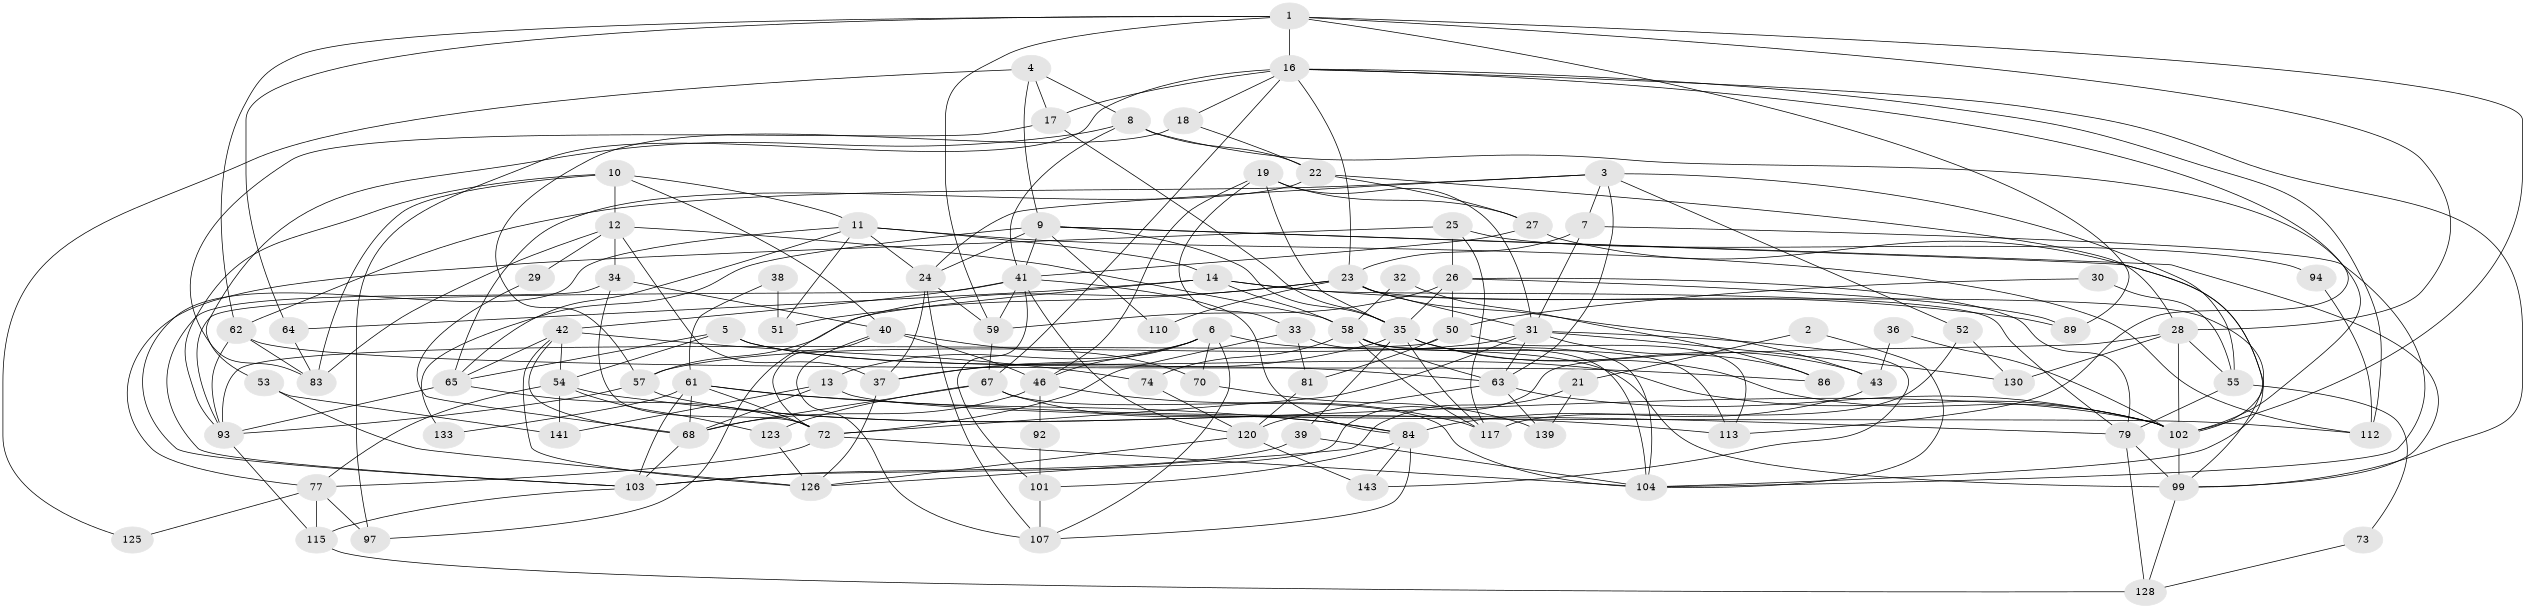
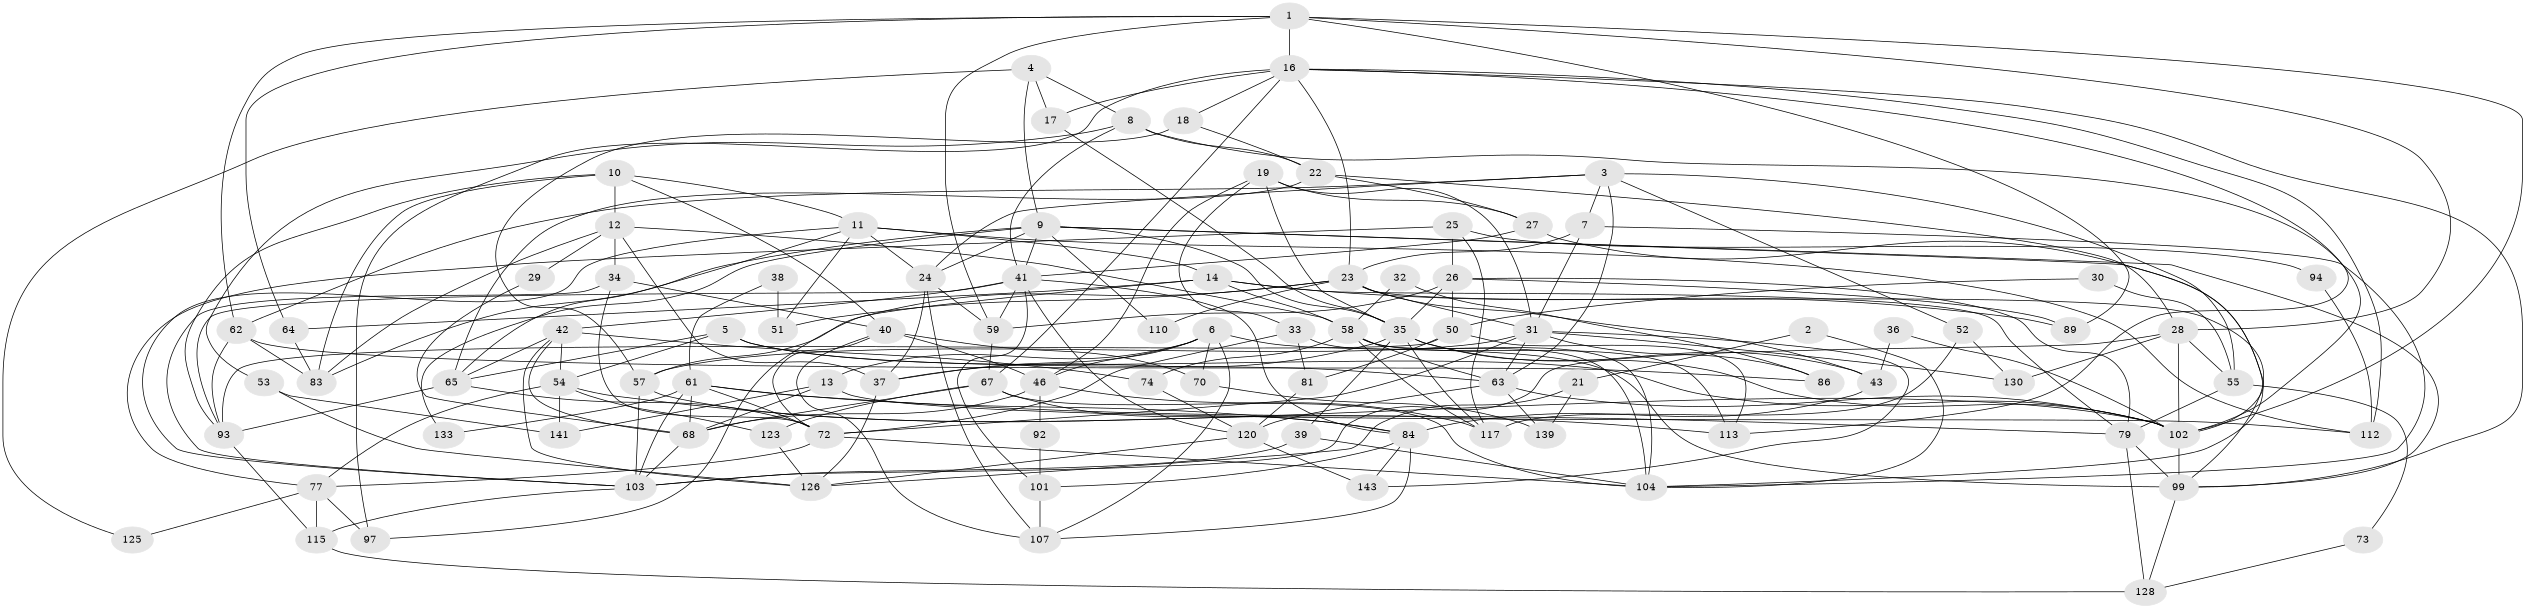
(497, 137) -> (516, 310)
(452, 414) -> (638, 435)
